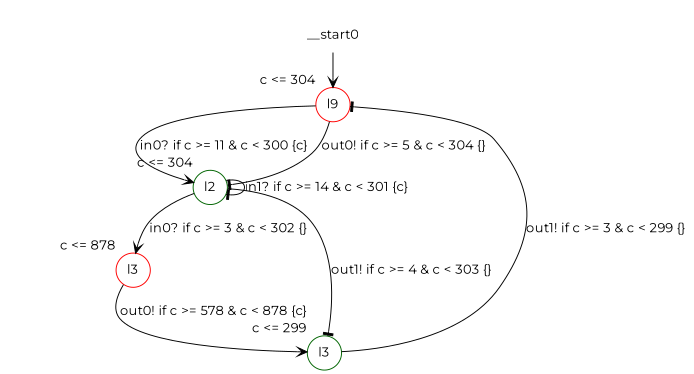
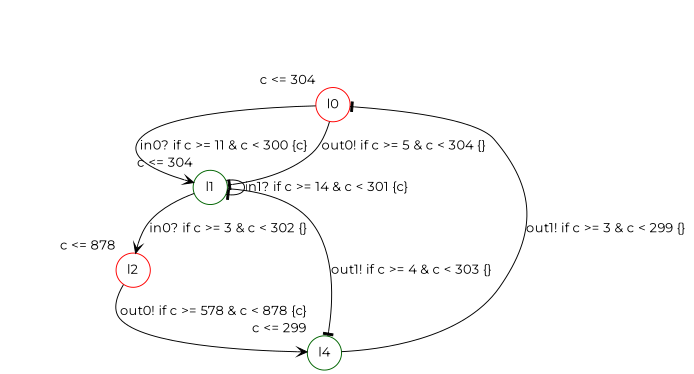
(333, 35) -> none
(333, 105) -> (333, 105)
(210, 187) -> (210, 187)
(133, 270) -> (133, 270)
(324, 353) -> (324, 353)
